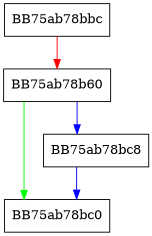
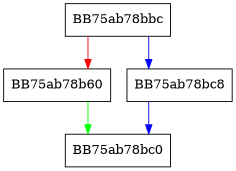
(77, 113) -> (149, 48)
